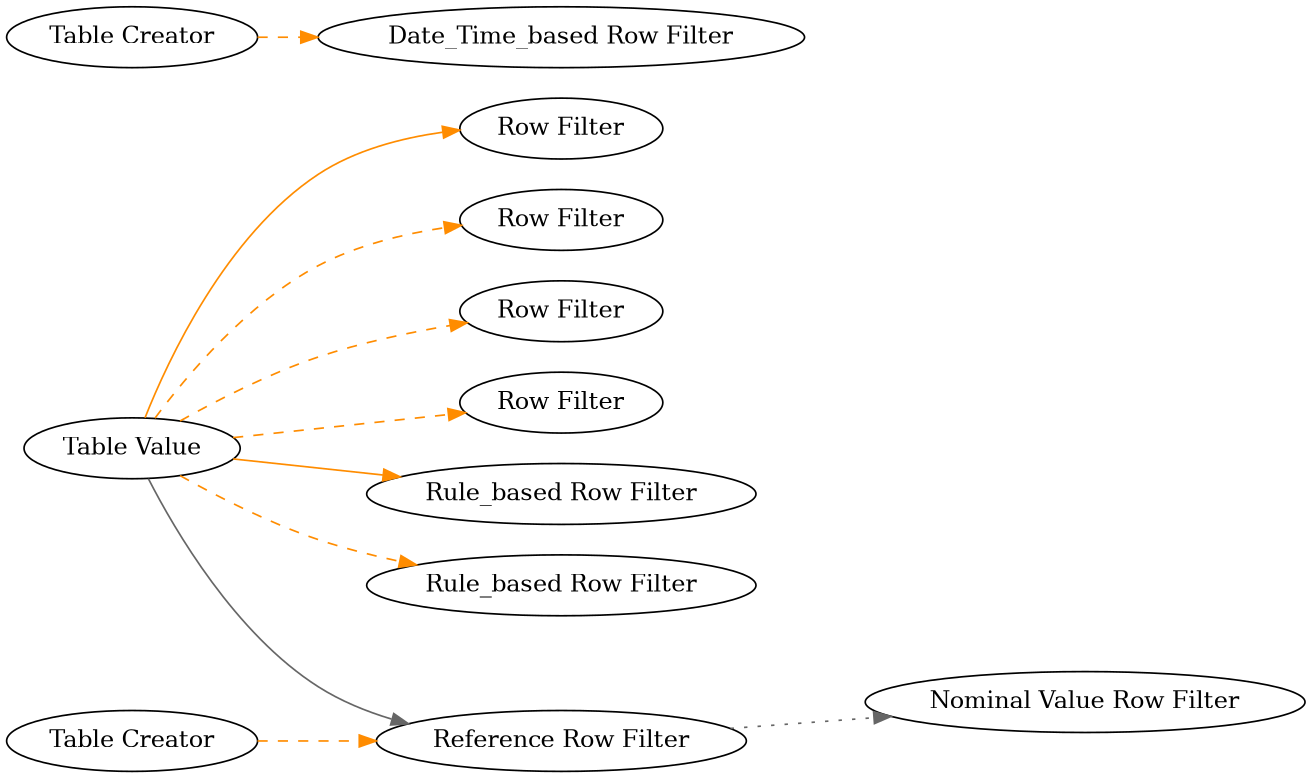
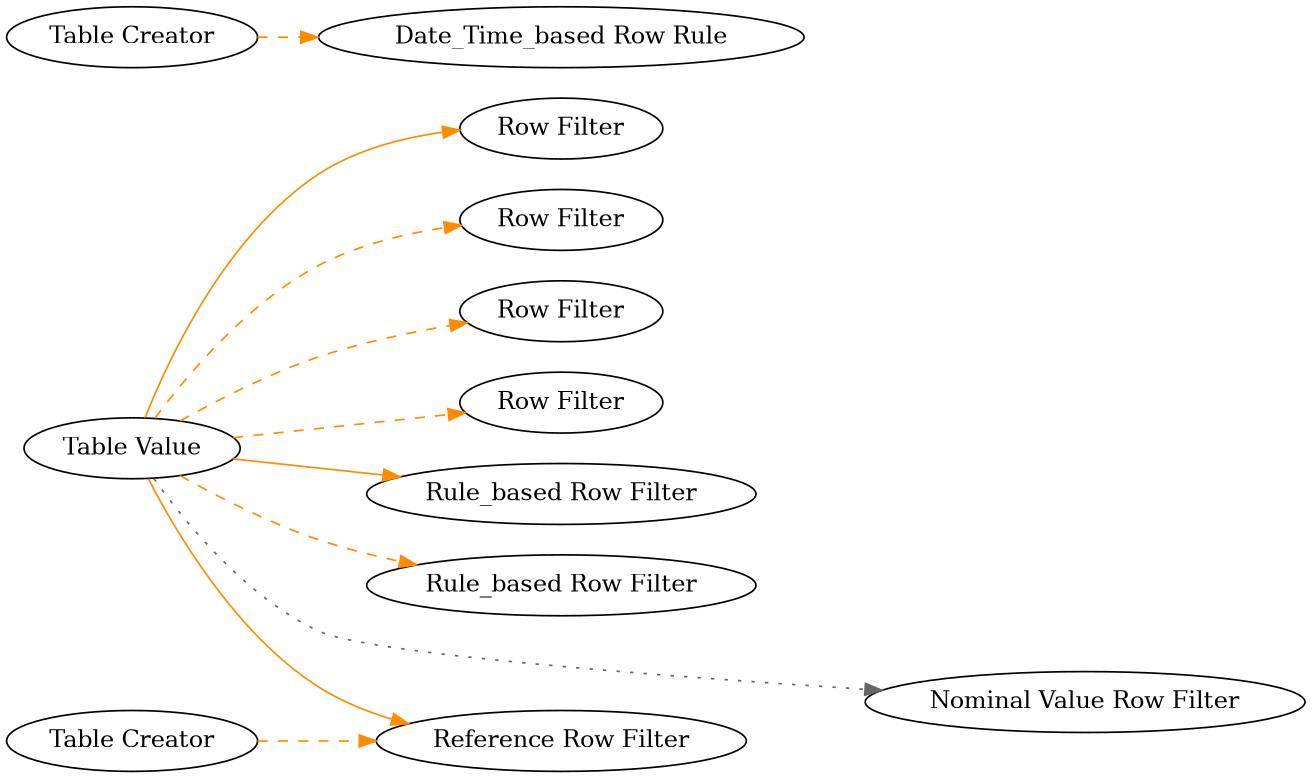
(561, 37) -> (561, 37)
(247, 624) -> (247, 624)
(802, 723) -> (478, 658)
